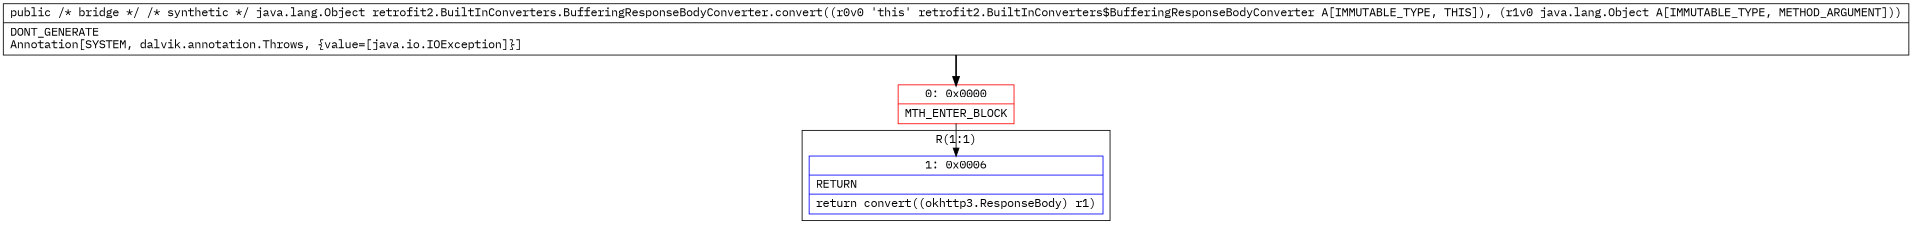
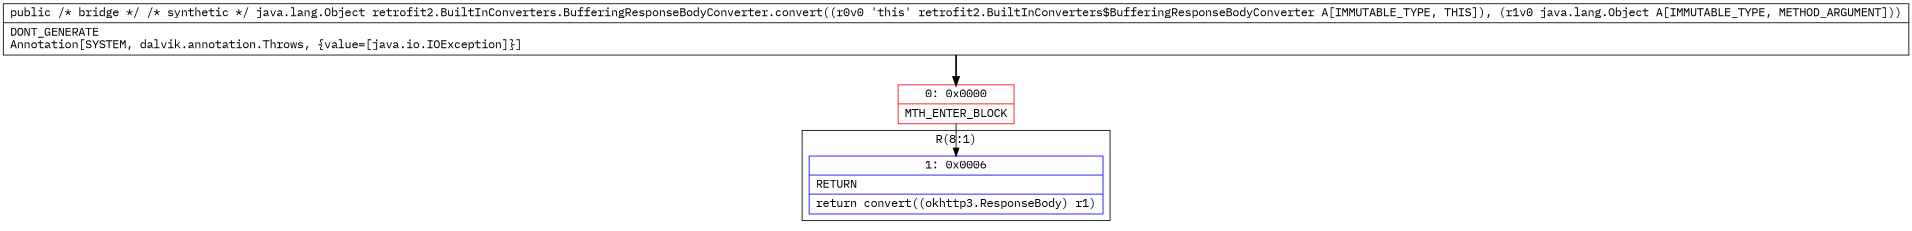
(956, 140) -> (956, 140)
